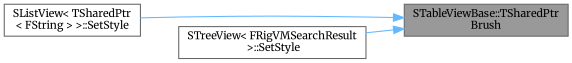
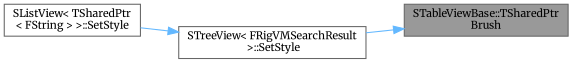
(267, 16) -> (154, 29)
